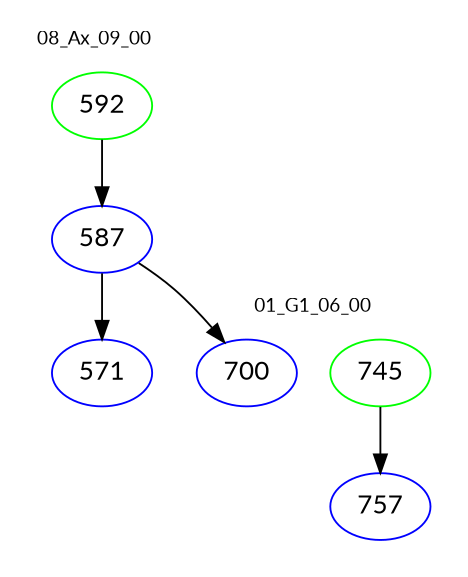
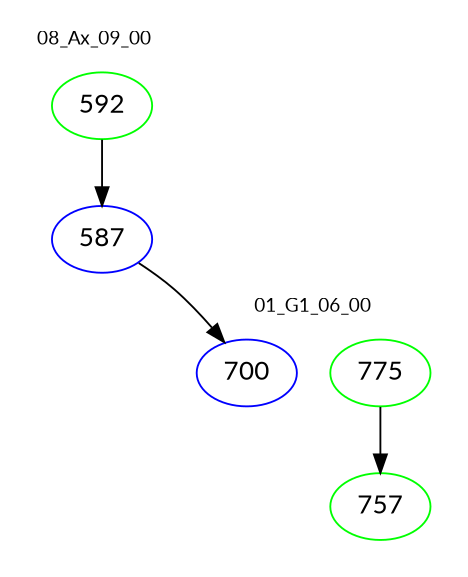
(102, 373) -> none
(380, 373) -> (380, 373)
(380, 507) -> (380, 507)
